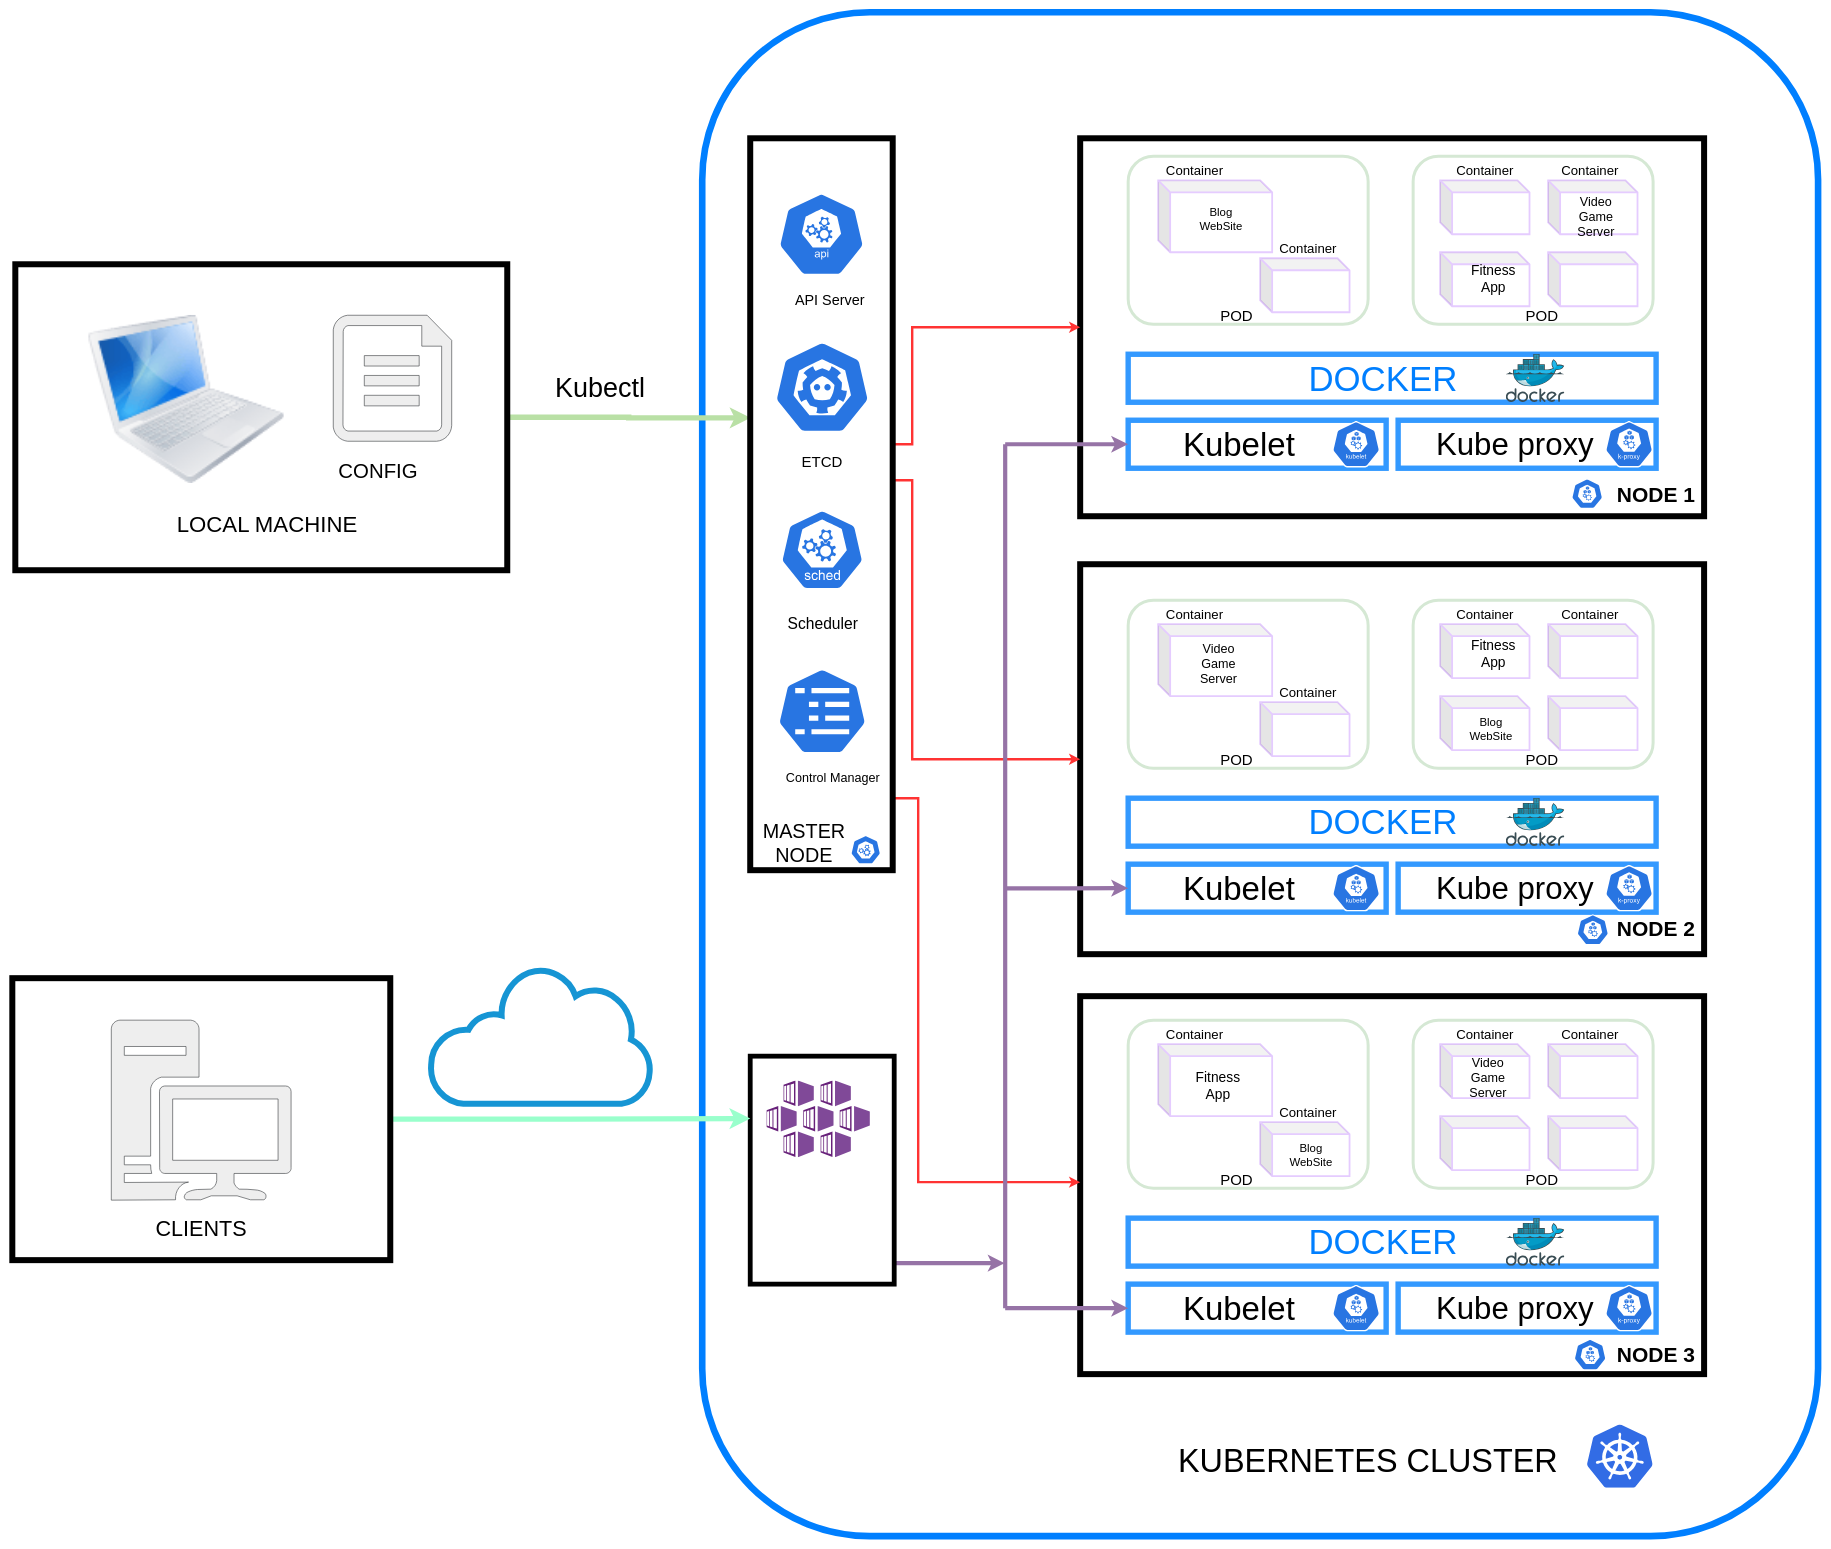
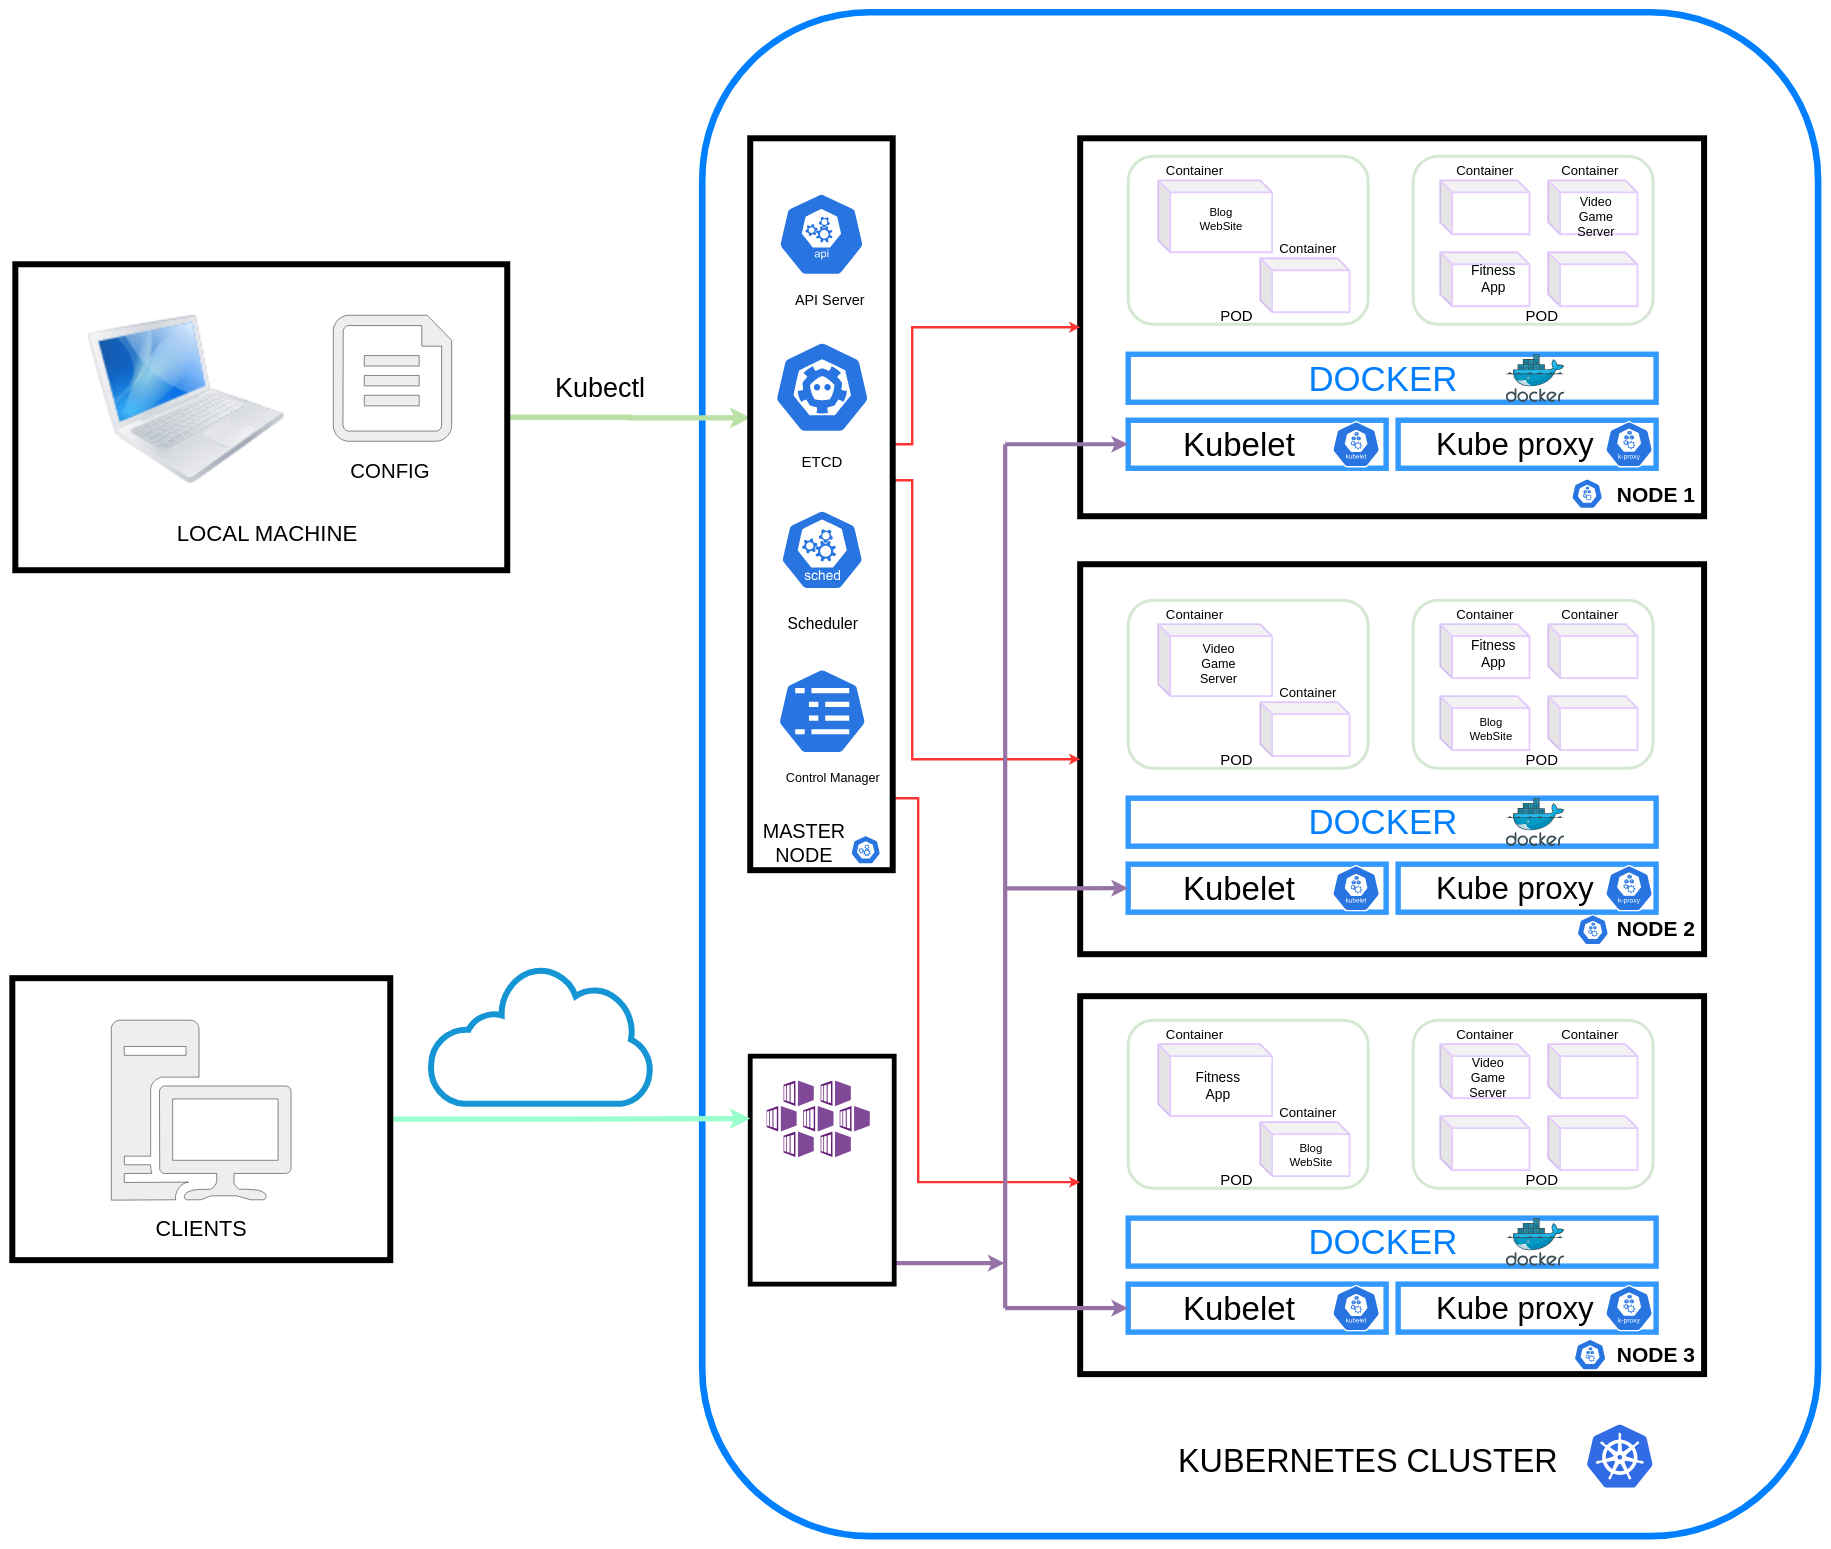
(378, 471) -> (390, 471)
(267, 525) -> (267, 534)
